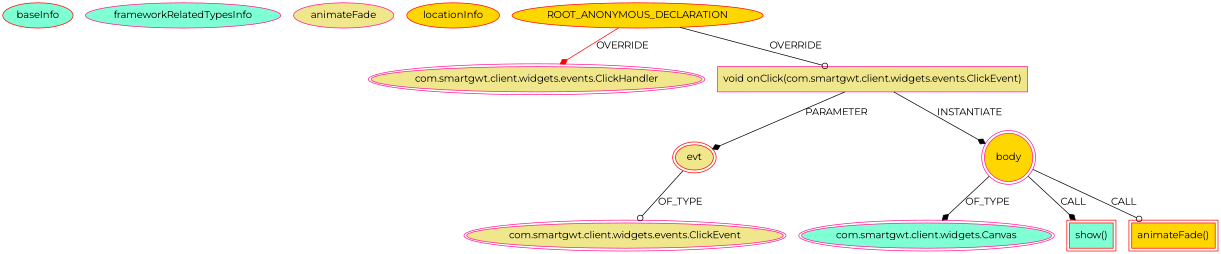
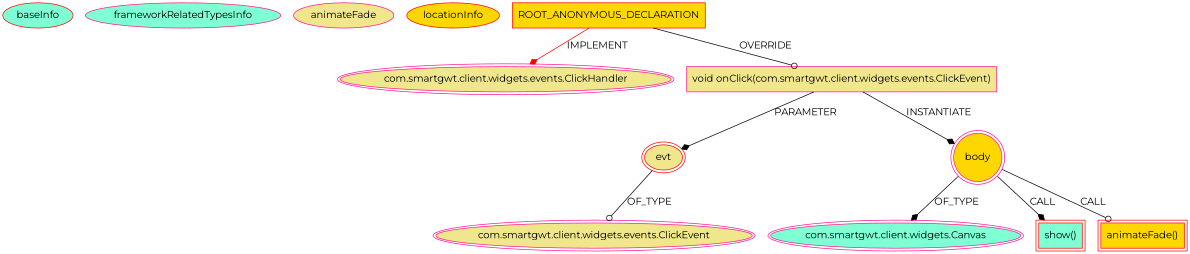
(638, 15) -> (609, 15)
(623, 46) -> (598, 46)
